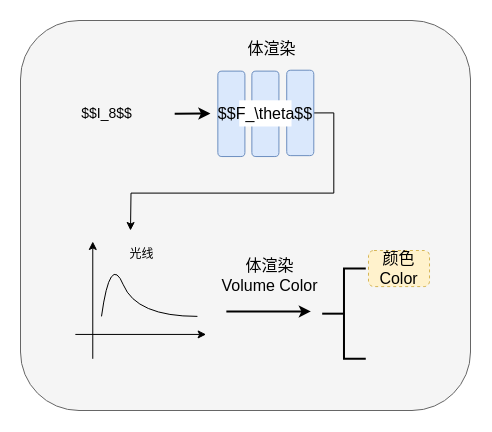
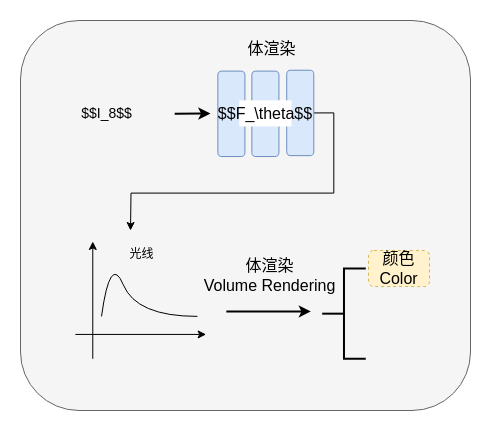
(270, 276) -> (270, 276)
